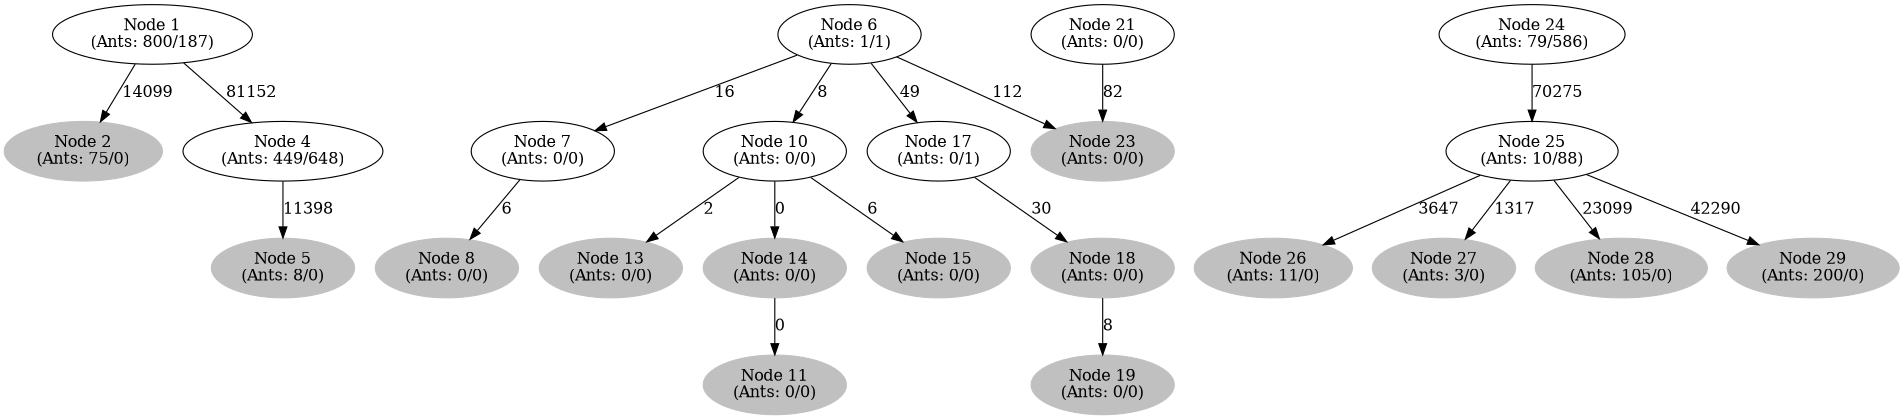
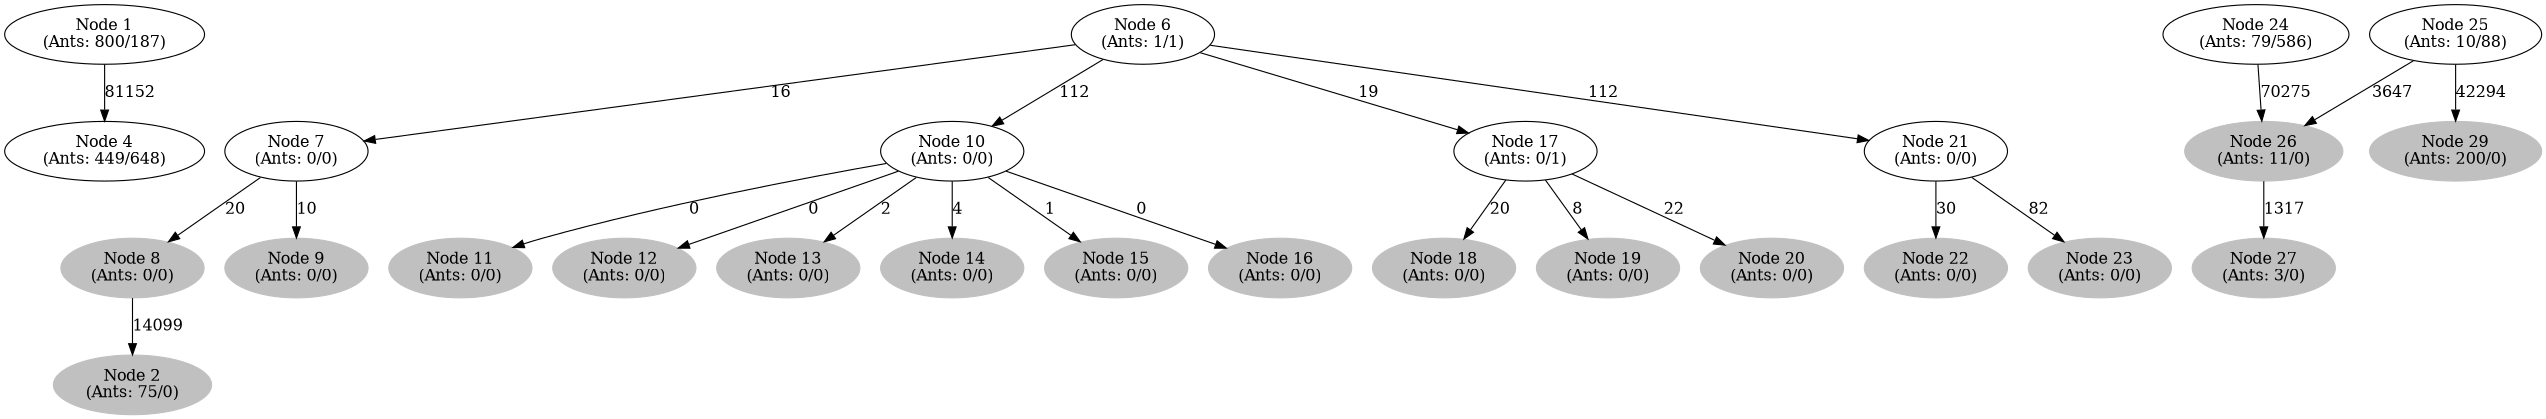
(1532, 87) -> (2259, 87)
(121, 88) -> (132, 321)
(971, 90) -> (1534, 92)
(823, 93) -> (1075, 93)
(910, 93) -> (1369, 93)
(1491, 205) -> (2264, 204)
(507, 210) -> (236, 210)
(780, 210) -> (958, 210)
(873, 210) -> (1050, 210)
(1042, 210) -> (1500, 210)
(1716, 210) -> (2481, 93)
(283, 268) -> none
none -> (296, 268)
none -> (624, 268)
none -> (1280, 268)
(1621, 268) -> none
none -> (1772, 268)
none -> (1936, 268)
(775, 321) -> (704, 199)
(1103, 321) -> (1563, 205)
